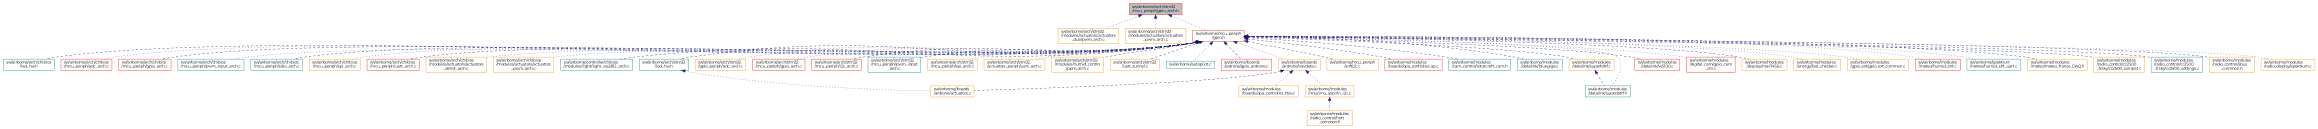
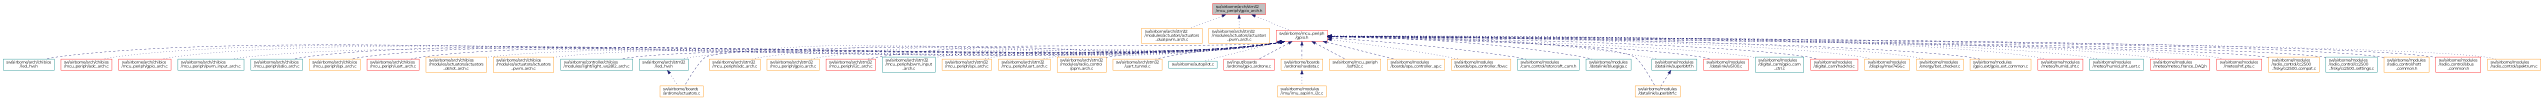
(1643, 40) -> (1746, 39)
(1499, 41) -> (1602, 41)
(1553, 42) -> (1656, 41)
(835, 46) -> (861, 45)
(680, 50) -> (722, 50)
(775, 50) -> (816, 50)
(1059, 50) -> (1108, 50)
(1261, 51) -> (1302, 52)
(720, 65) -> (735, 65)
(779, 65) -> (793, 65)
(1014, 65) -> (1024, 65)
(1078, 65) -> (1082, 65)
(1247, 65) -> (1249, 65)
(1413, 65) -> (1416, 65)
(1711, 65) -> (1780, 65)
none -> (1834, 65)
(1994, 65) -> (2117, 65)
(2057, 65) -> (2180, 65)
(2232, 65) -> (2458, 65)
none -> (2239, 65)
(2288, 65) -> (2514, 65)
(1282, 79) -> (1395, 48)
(1601, 80) -> (1665, 80)
(1128, 85) -> (1051, 46)
(1330, 106) -> (1858, 41)
